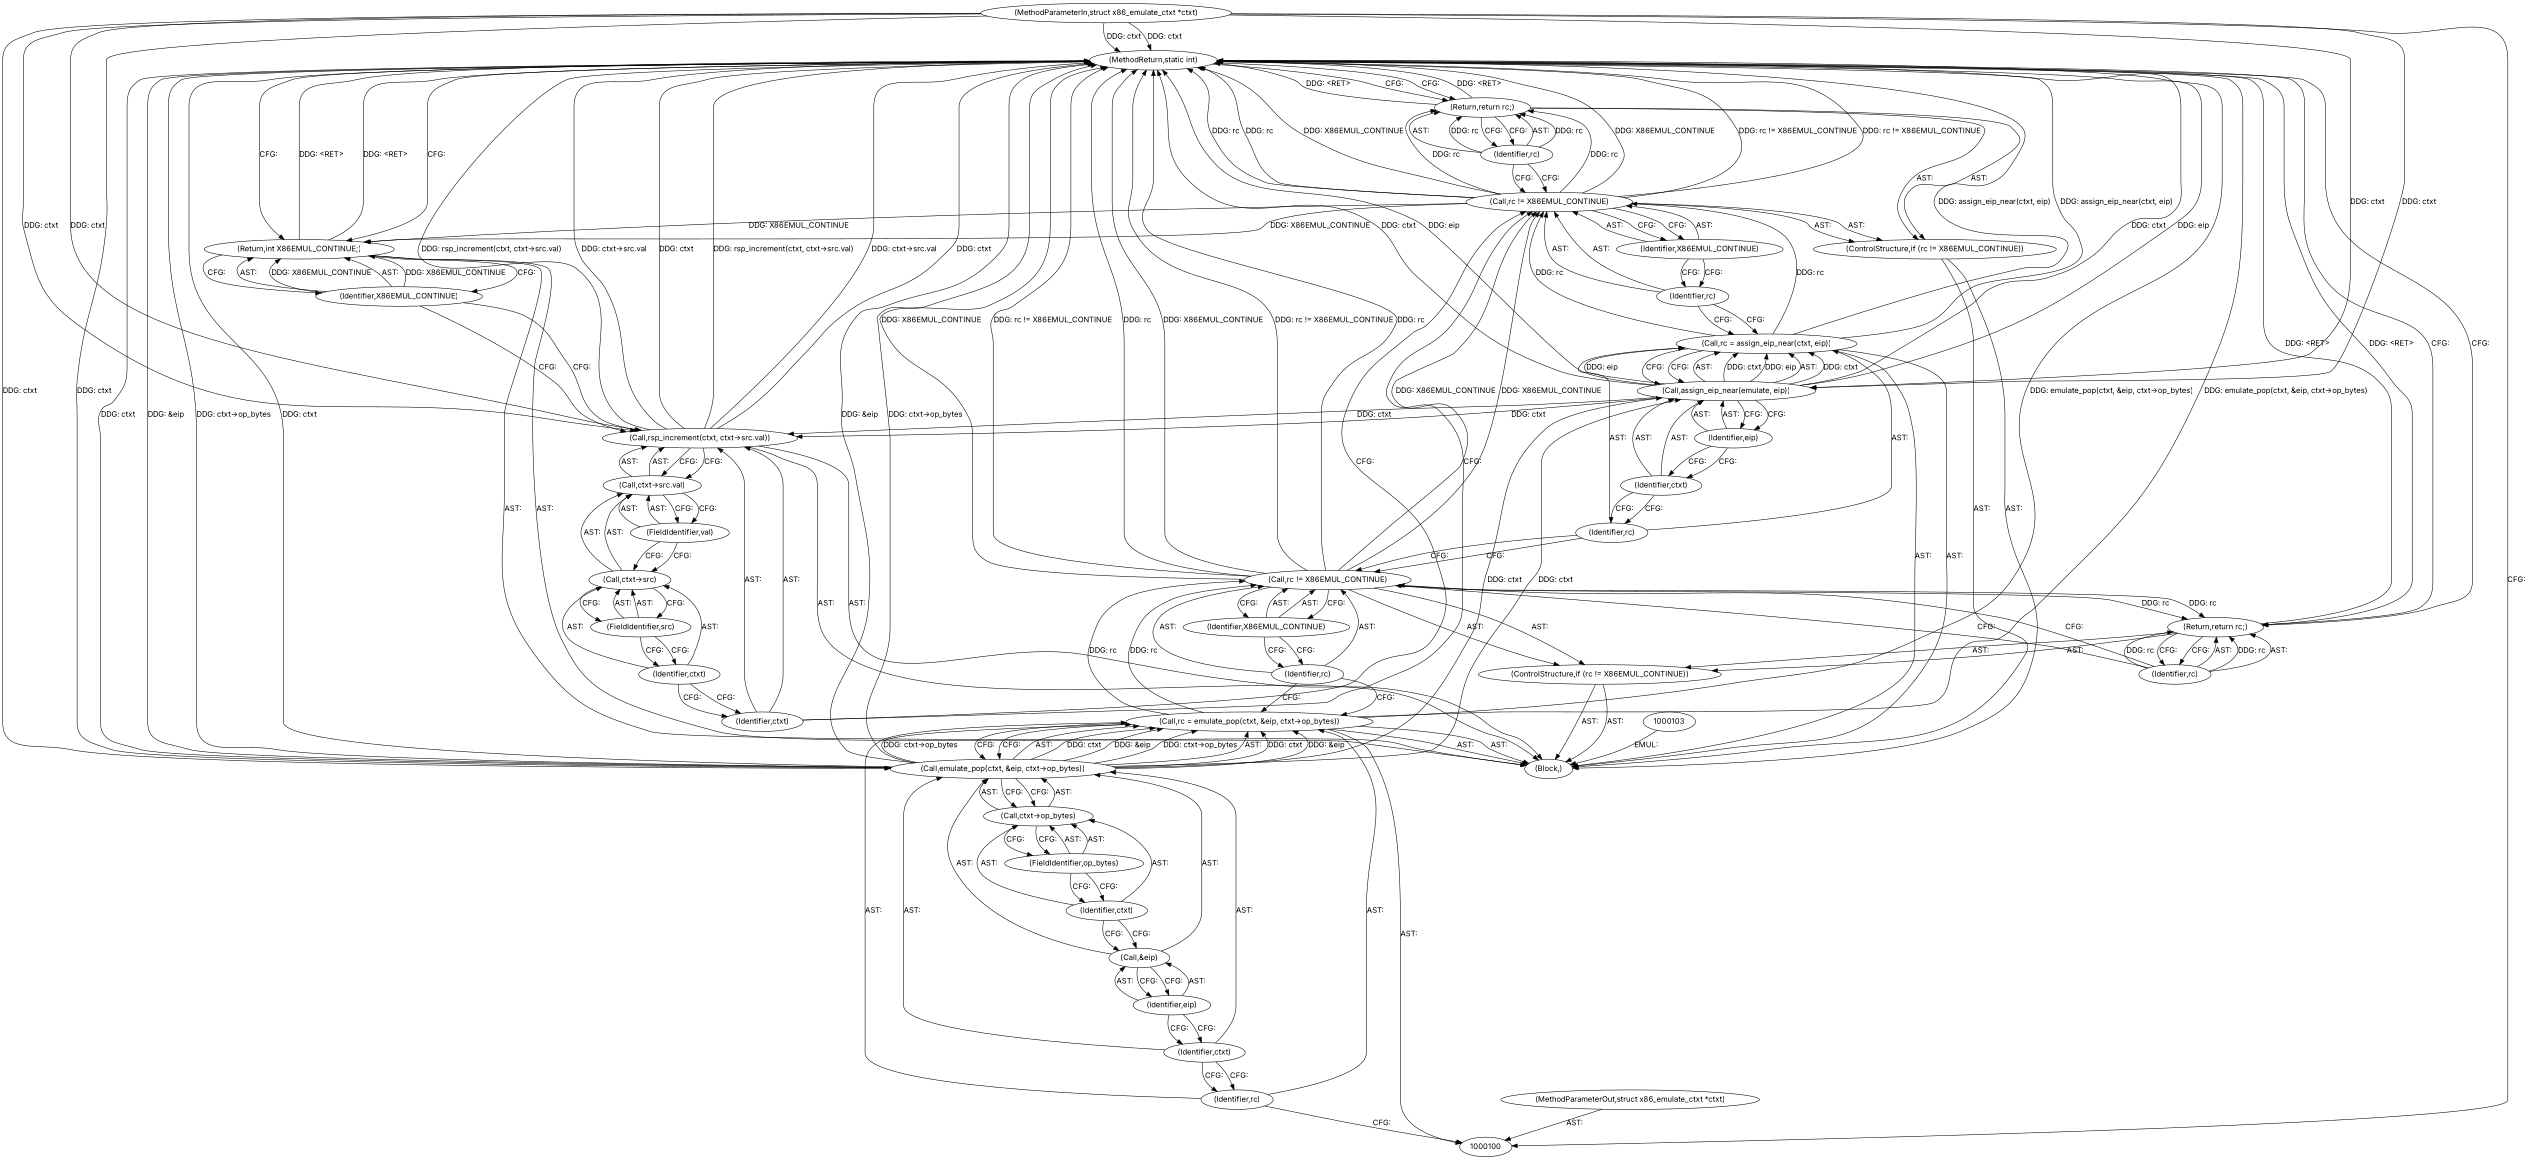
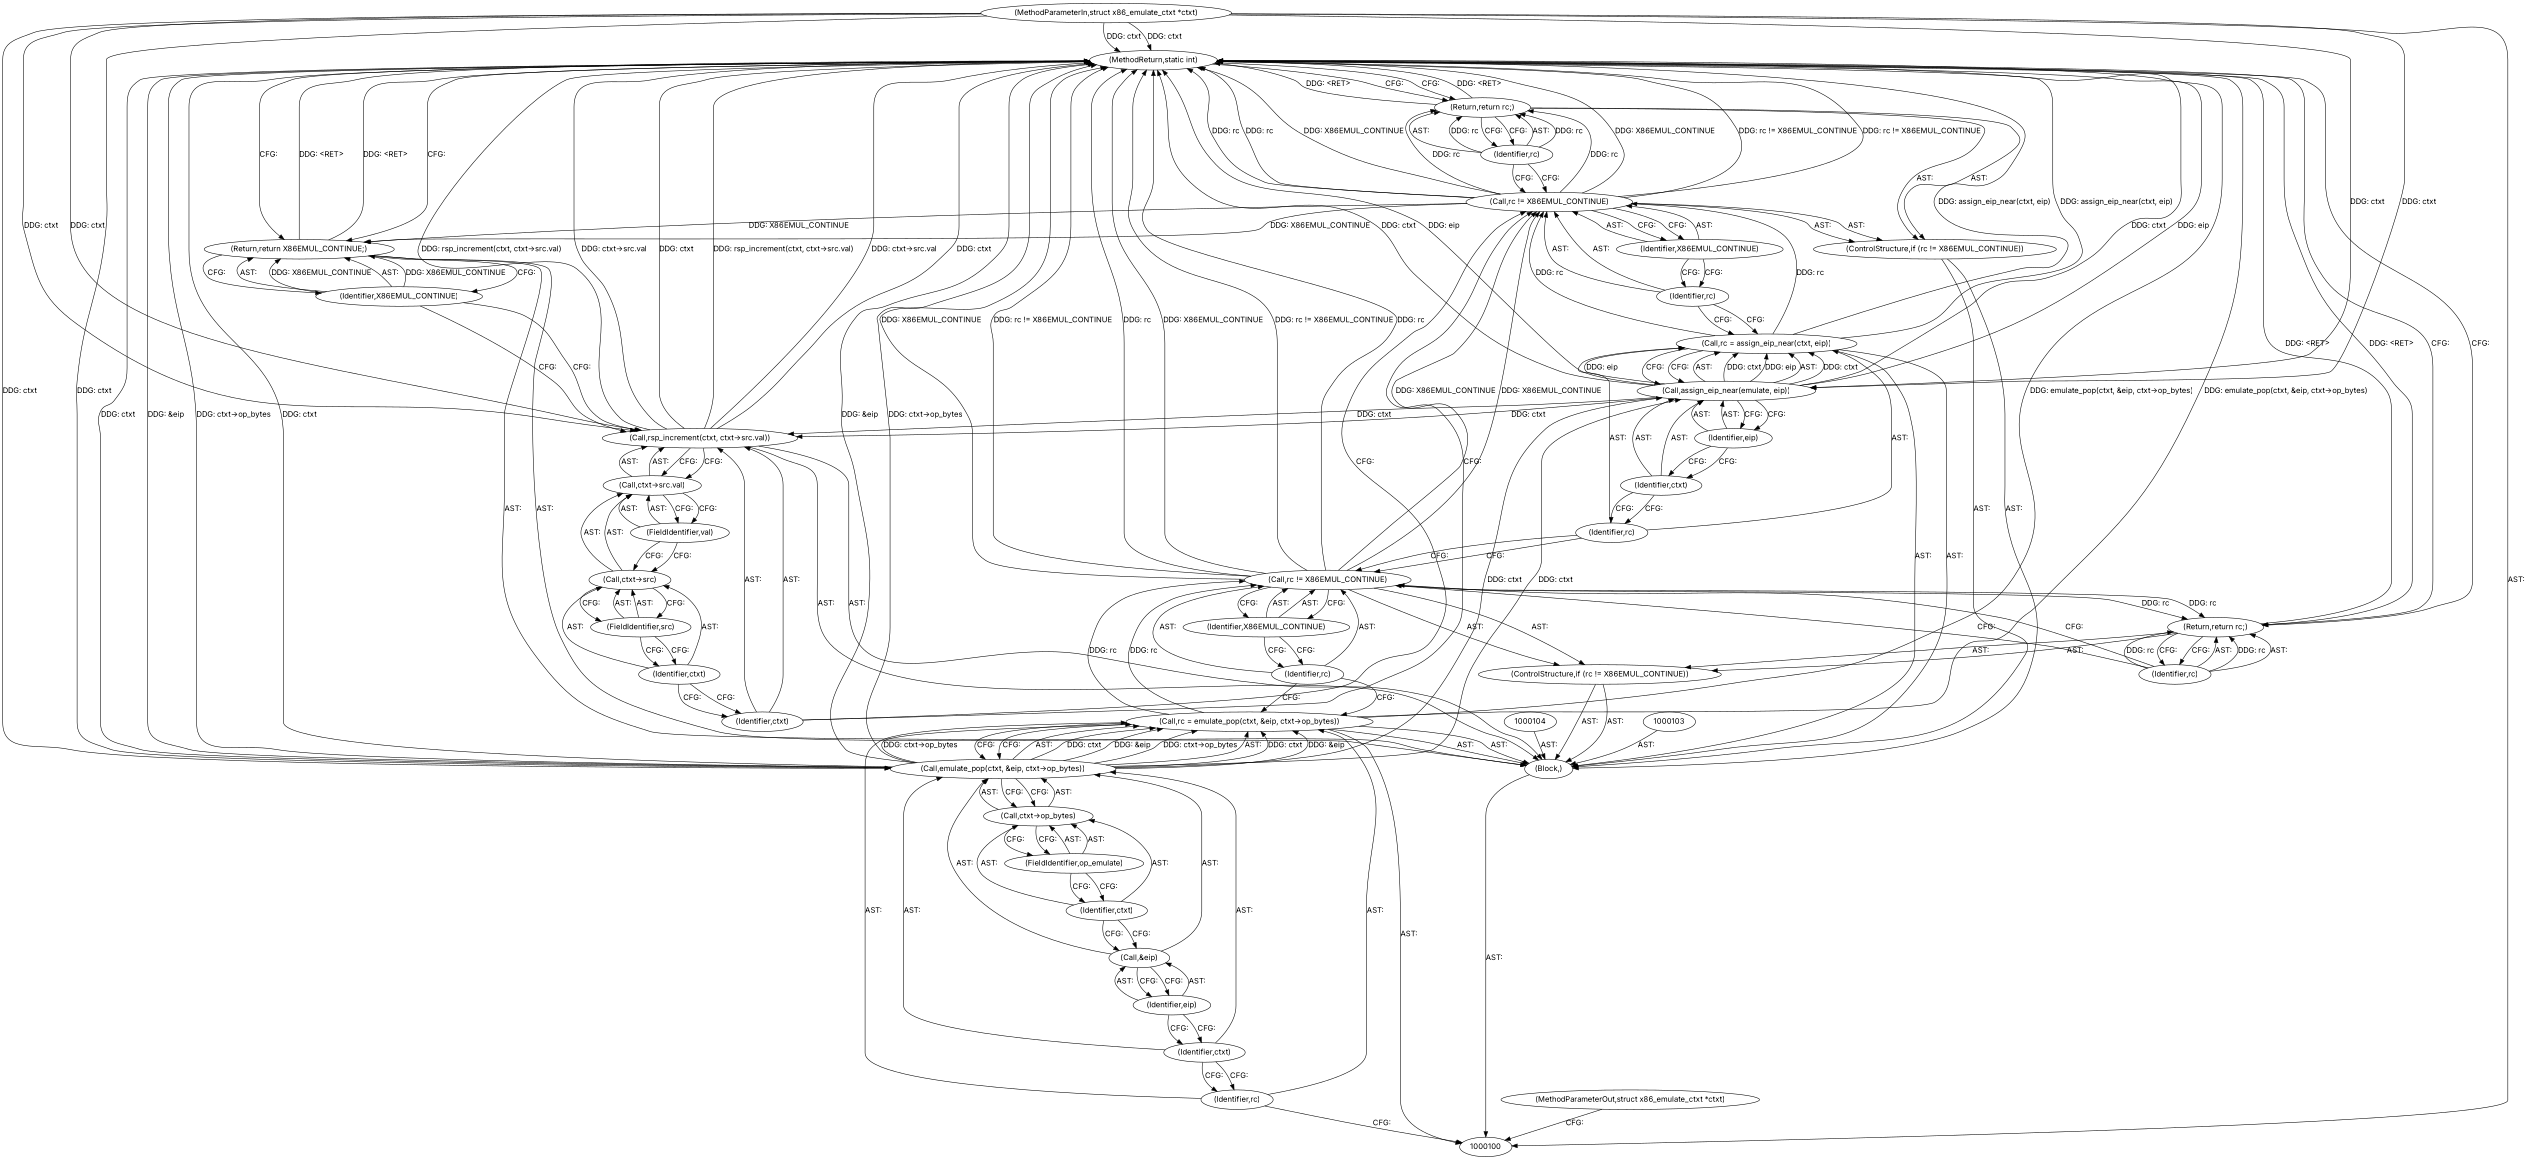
(299, 249) -> (299, 249)
(2517, 580) -> (2517, 580)
none -> (1530, 722)
(1647, 745) -> (1647, 745)
(1074, 863) -> (1074, 863)
none -> (1486, 942)
(1576, 1123) -> (1576, 1123)
